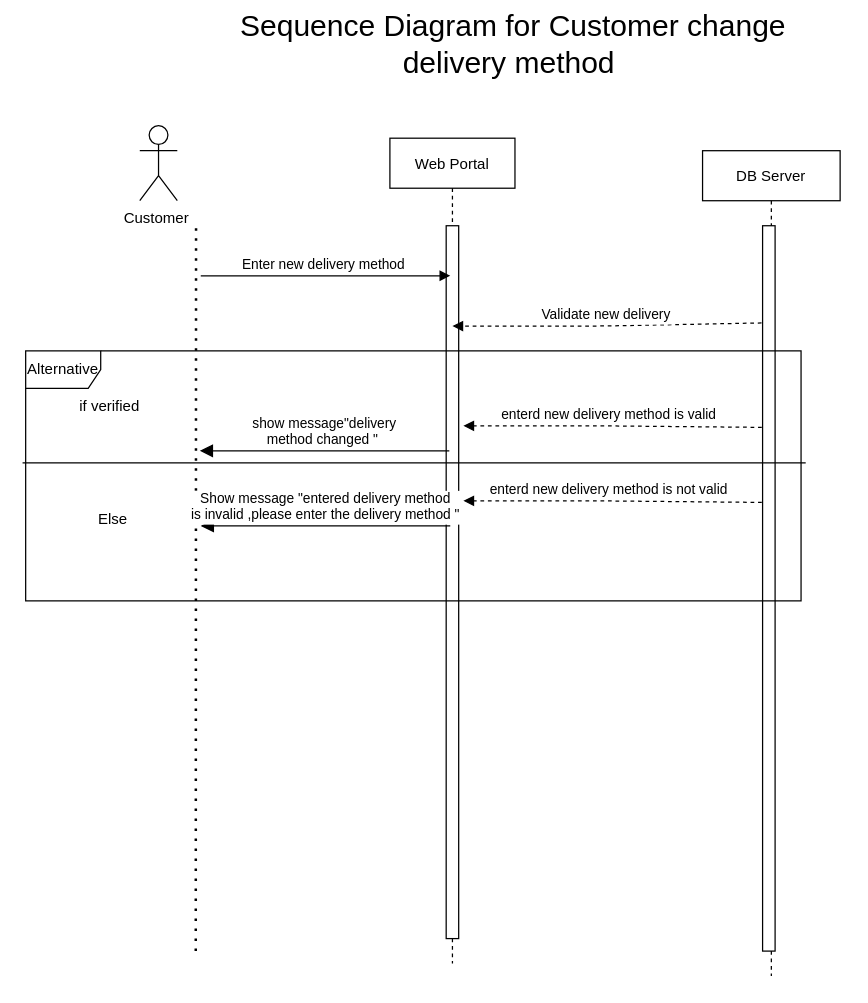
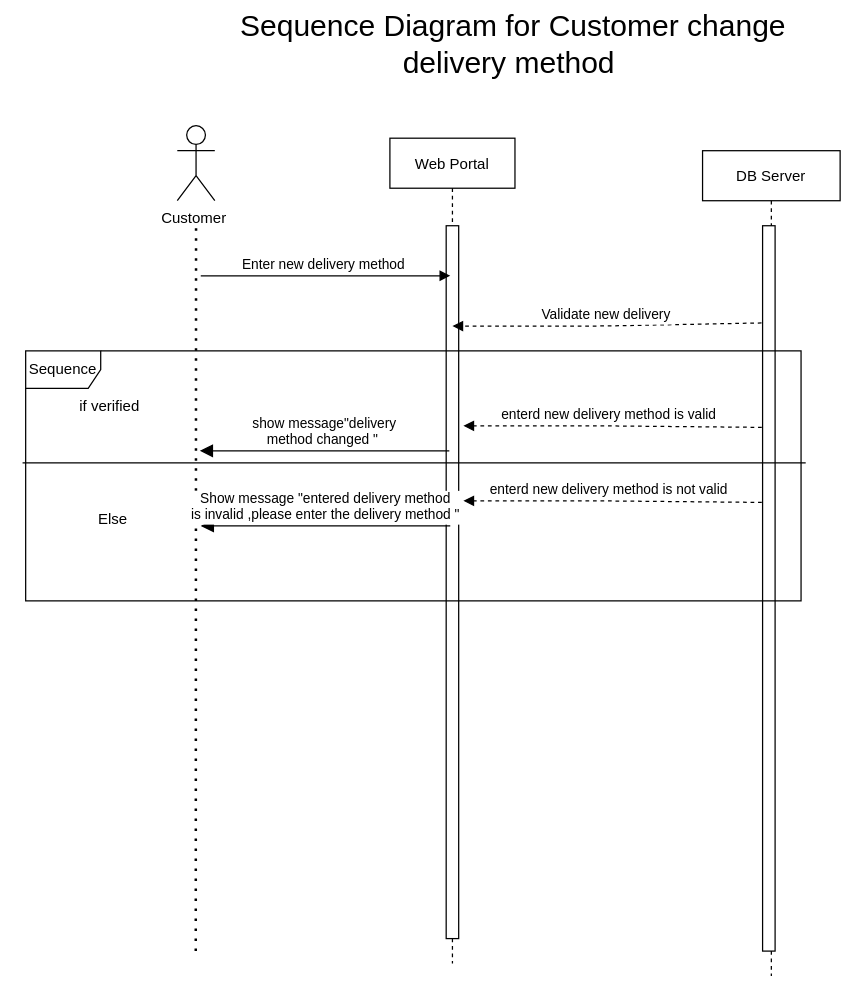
(158, 163) -> (196, 163)
(63, 369) -> (63, 369)
